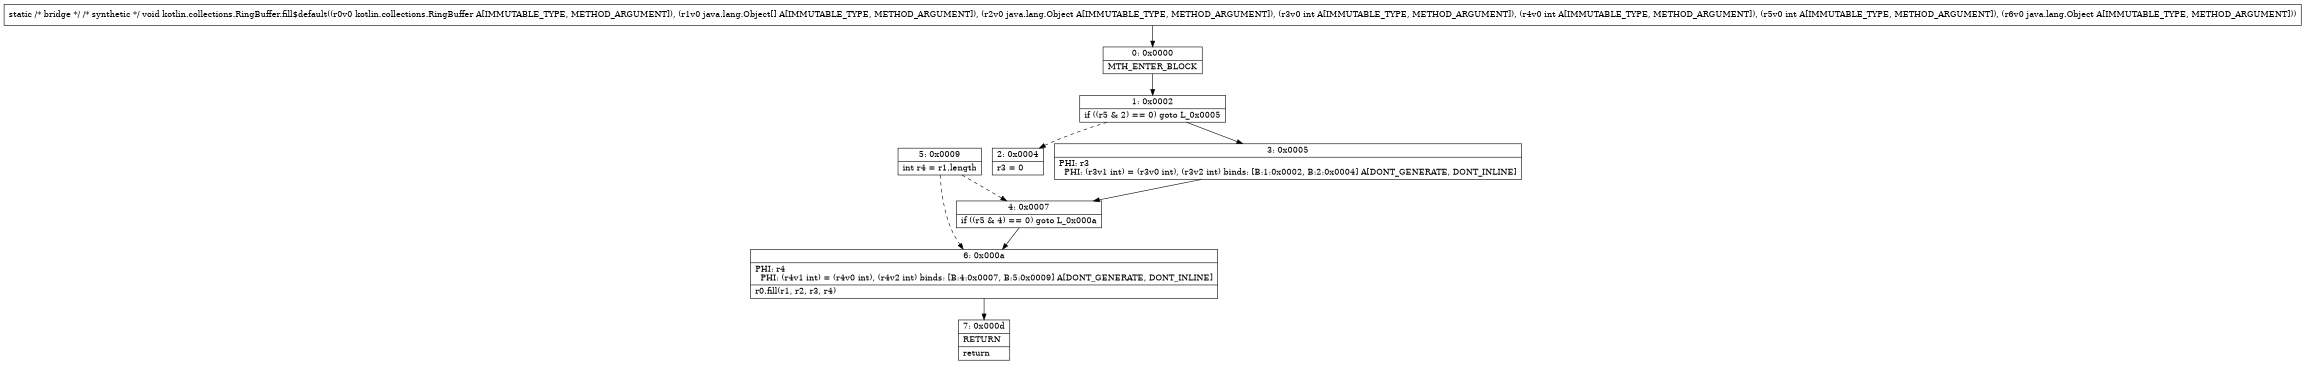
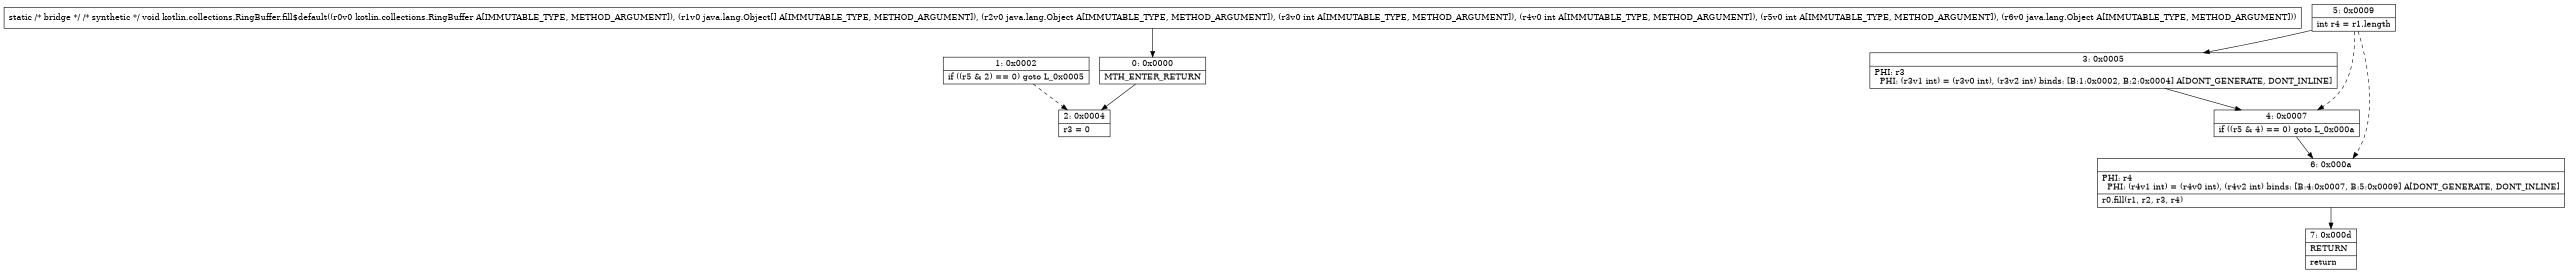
(1153, 67) -> (1153, 77)
(1153, 82) -> (1121, 95)
(1212, 132) -> (2261, 42)
